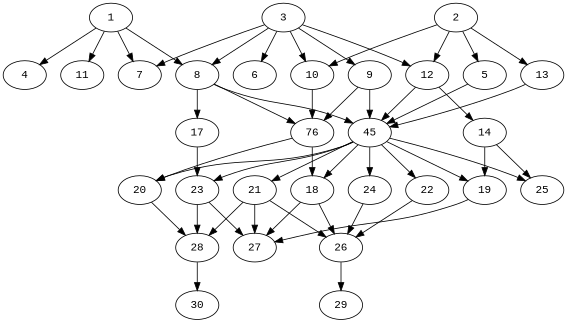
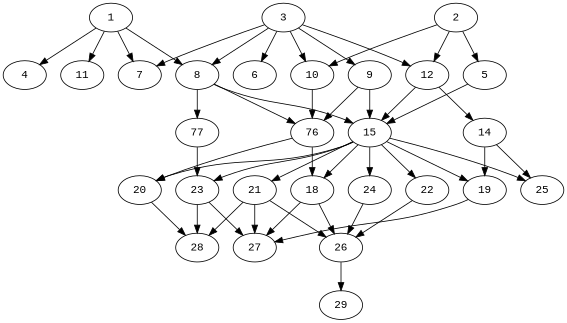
(542, 75) -> none
(197, 133) -> (197, 133)
(370, 133) -> (370, 133)
(197, 305) -> none
